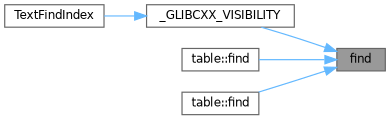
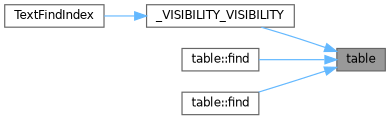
(220, 16) -> (220, 16)
(361, 60) -> (361, 60)
